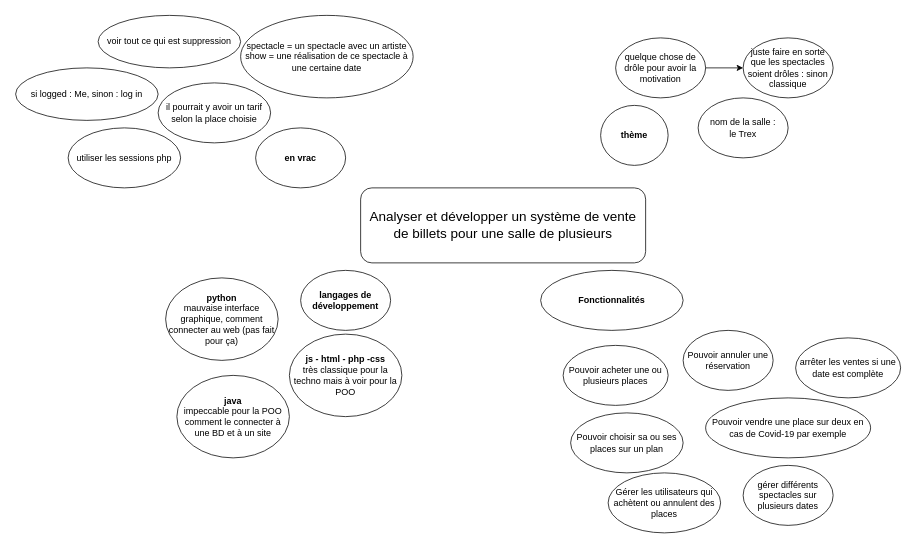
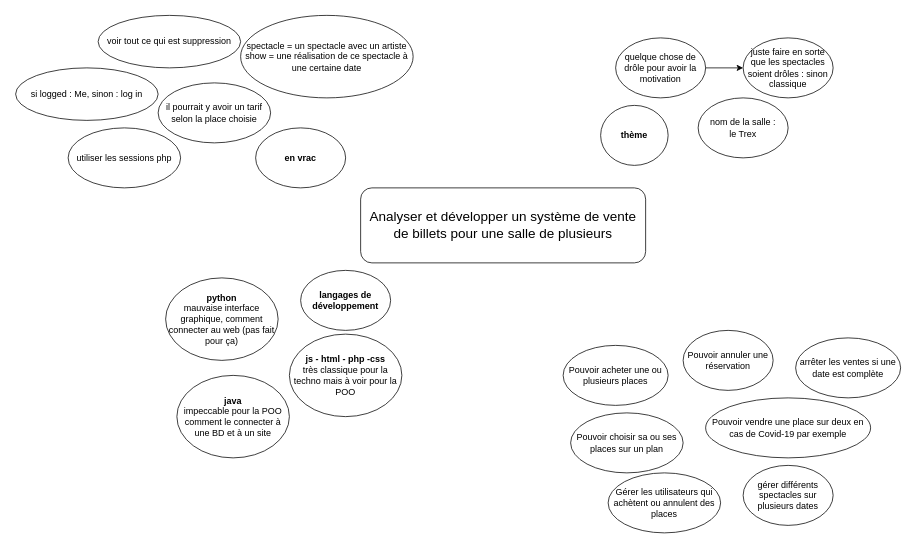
(612, 300) -> none
